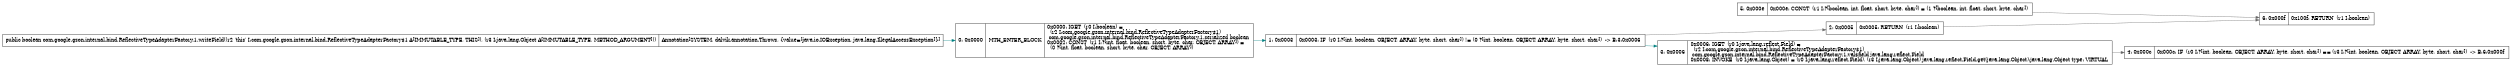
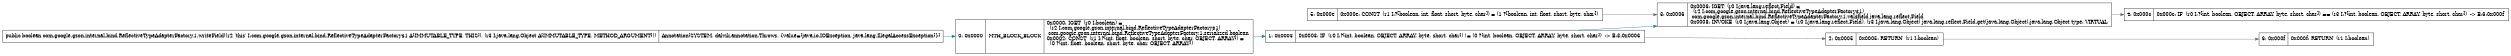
(2144, 15) -> (1628, 15)
(2331, 19) -> (2331, 39)
(1015, 40) -> (1015, 36)
